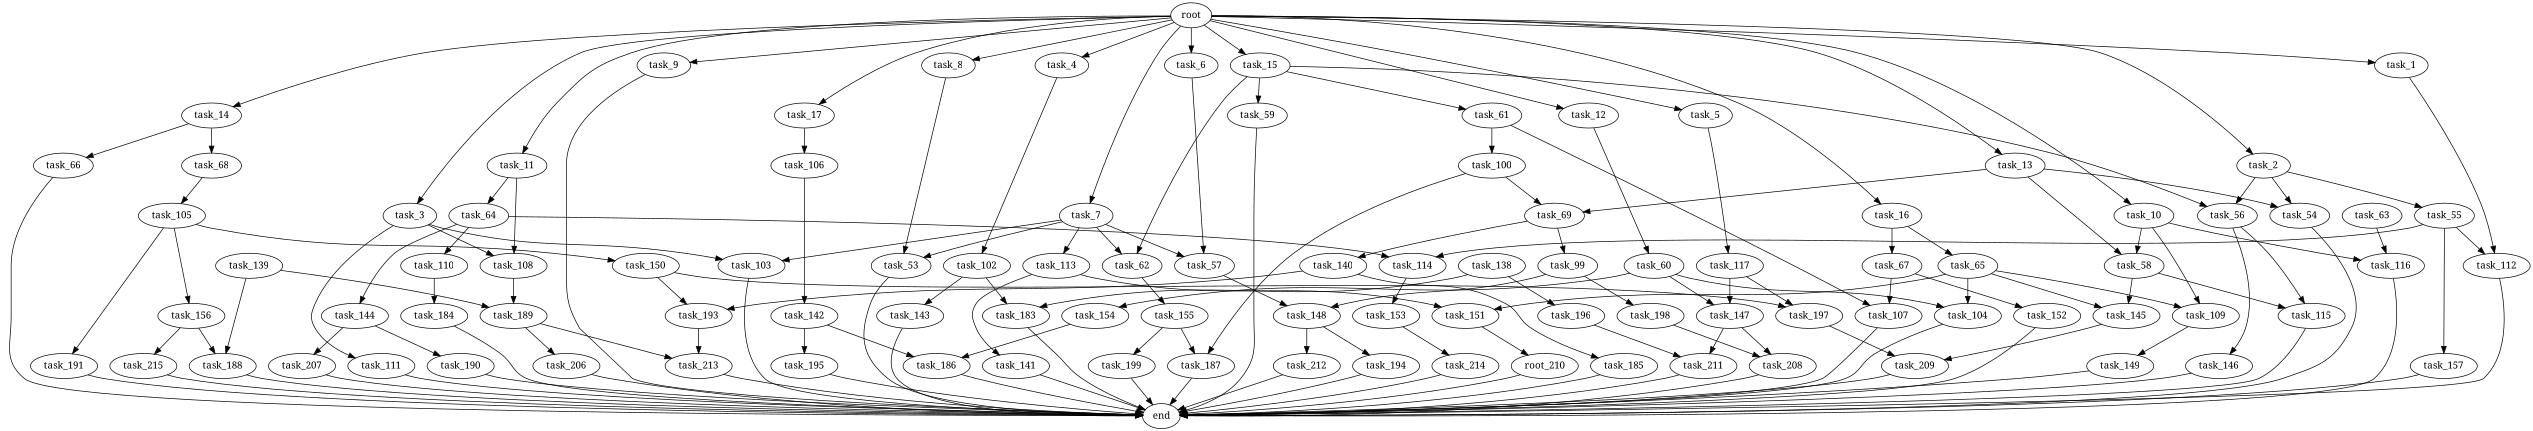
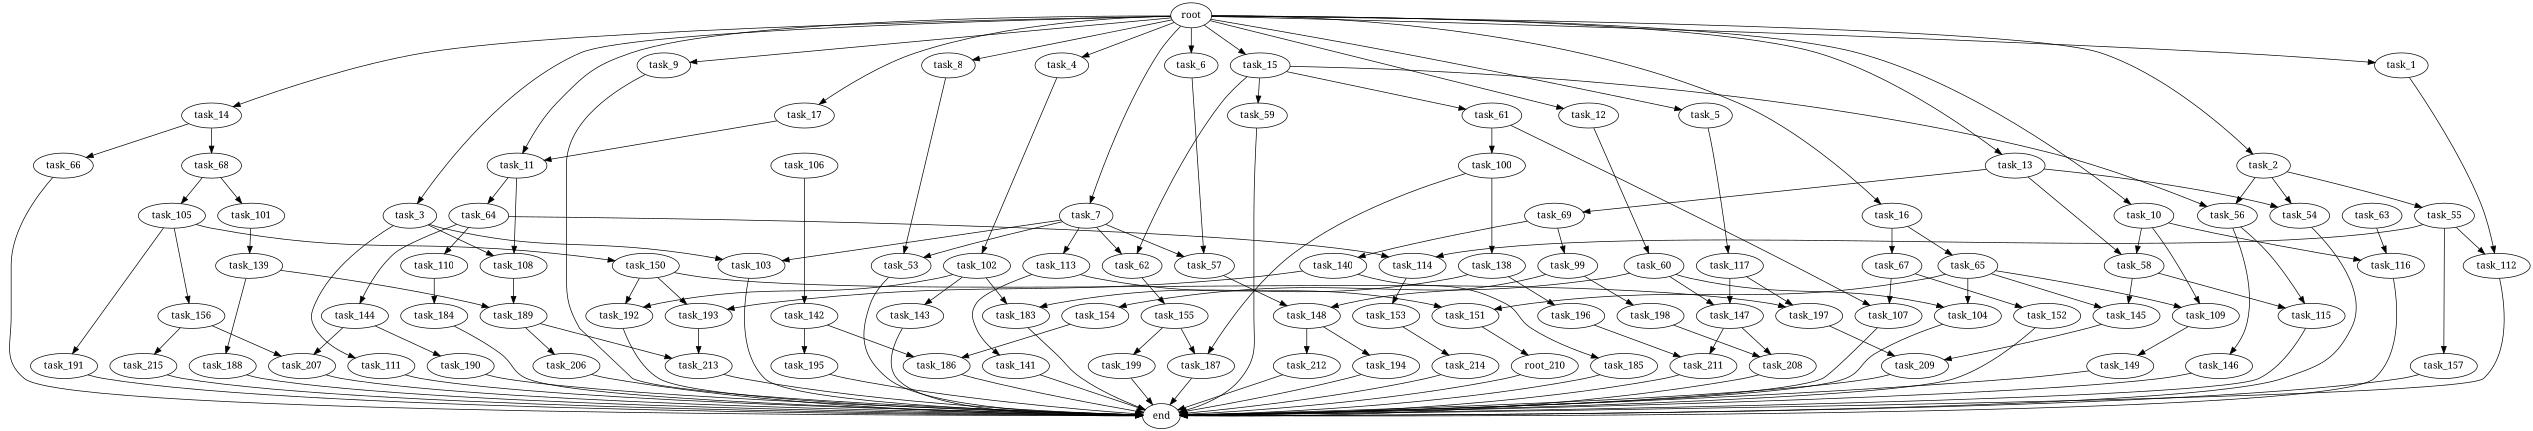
(804, 137) -> (664, 140)
(1520, 189) -> (1492, 212)
none -> (251, 216)
none -> (619, 316)
(205, 338) -> (243, 339)
